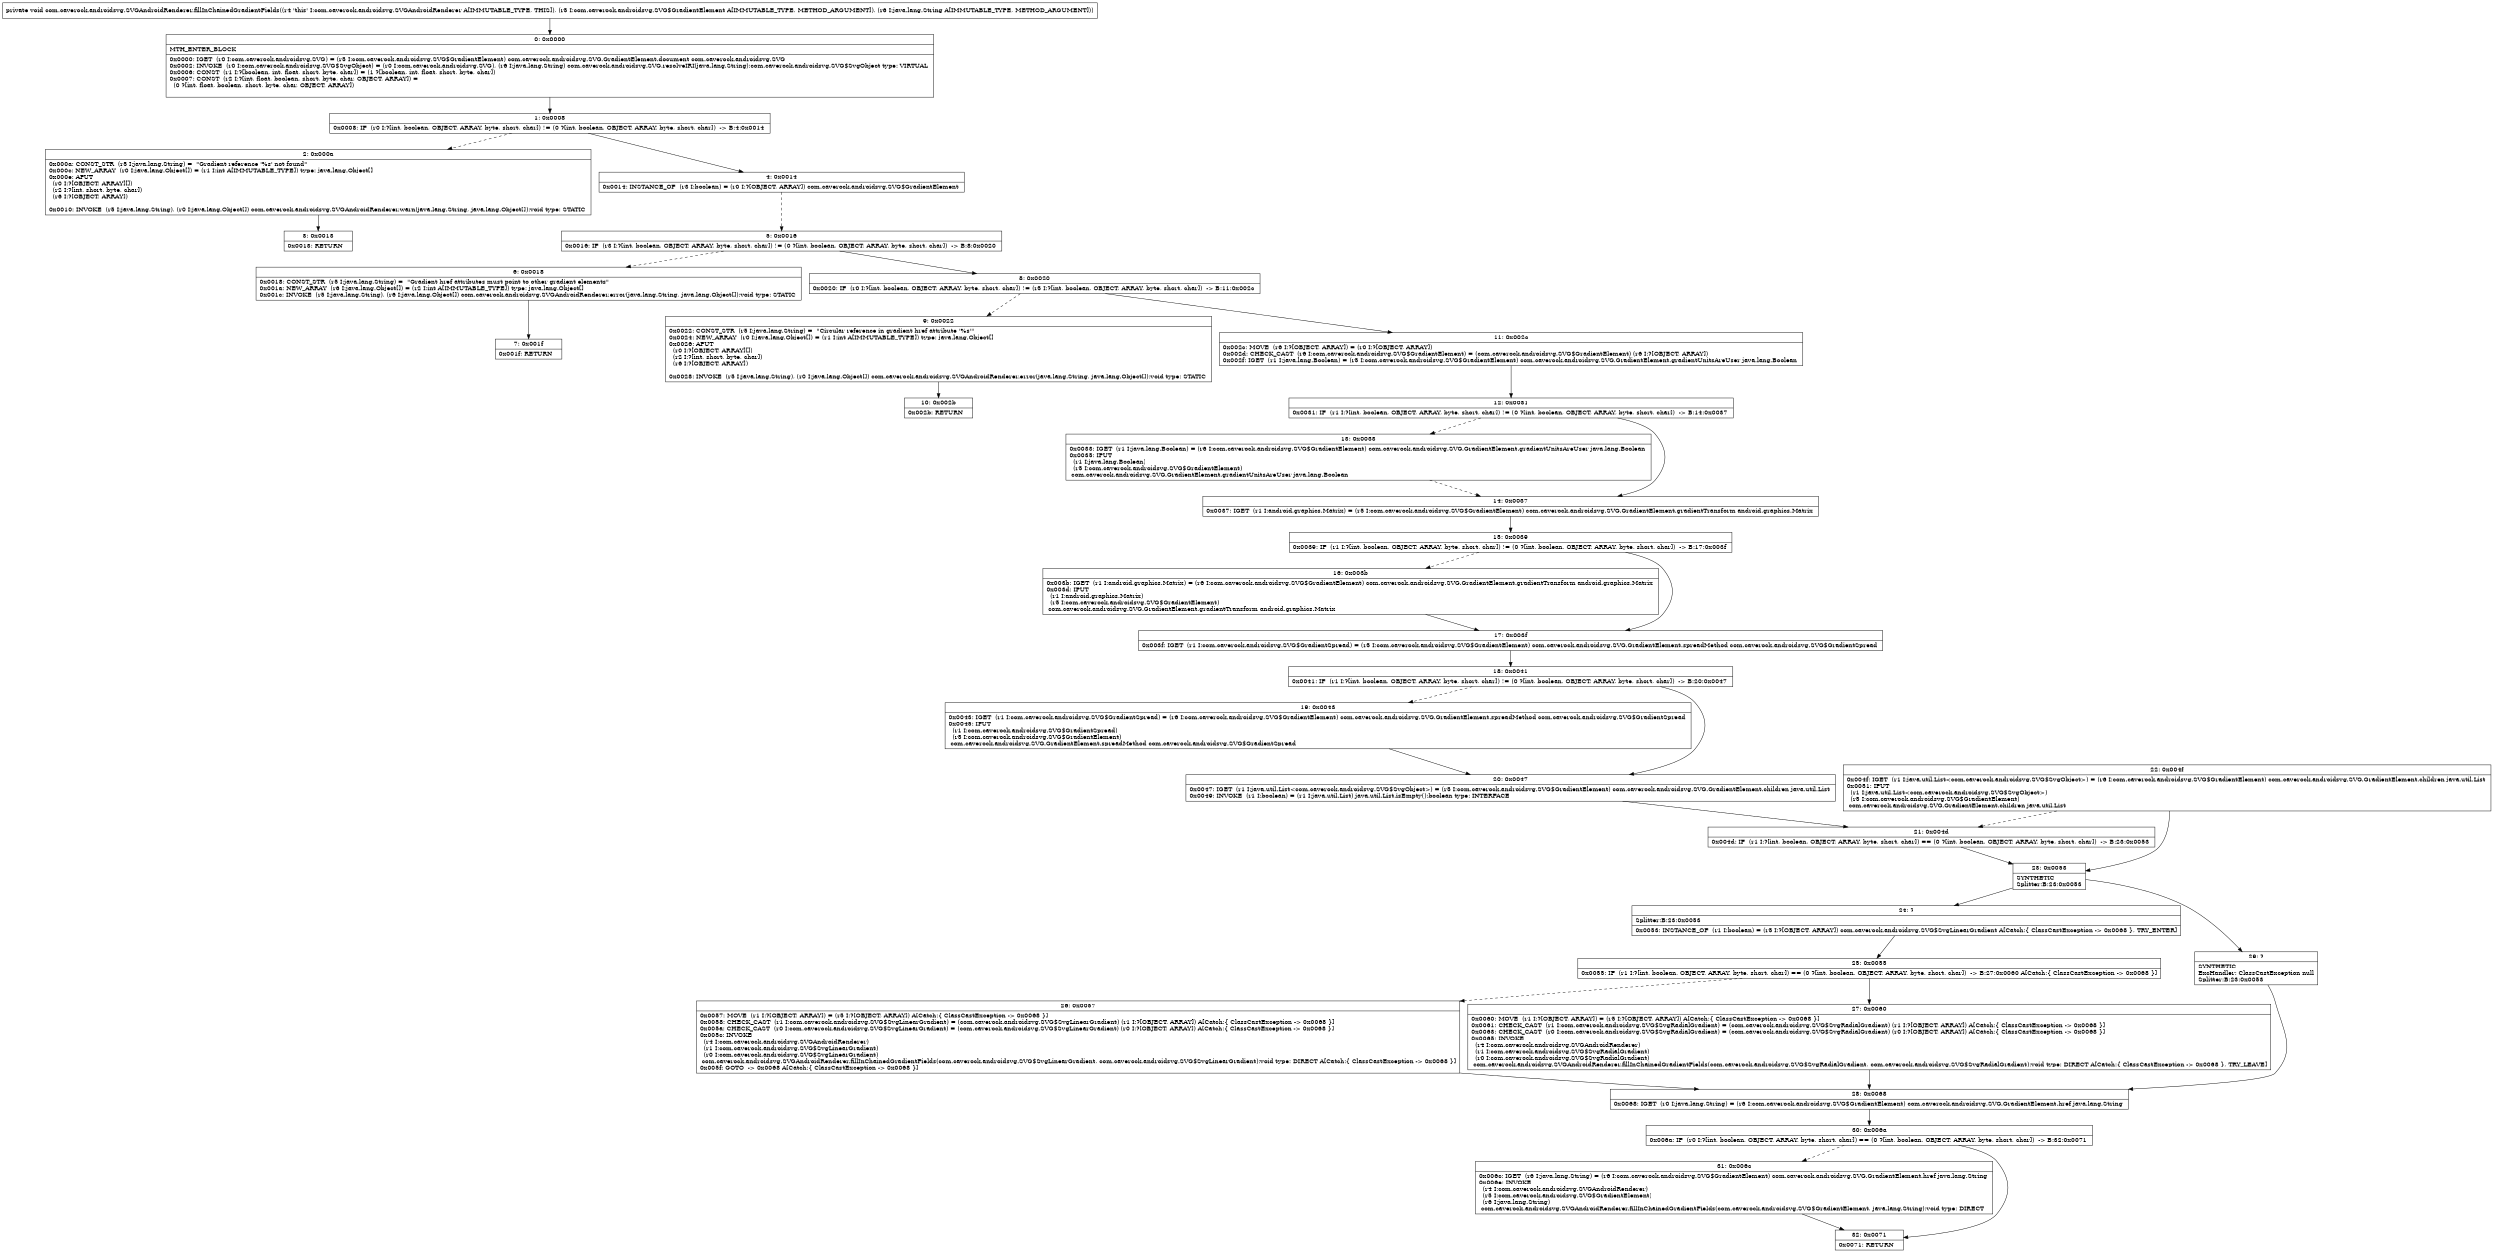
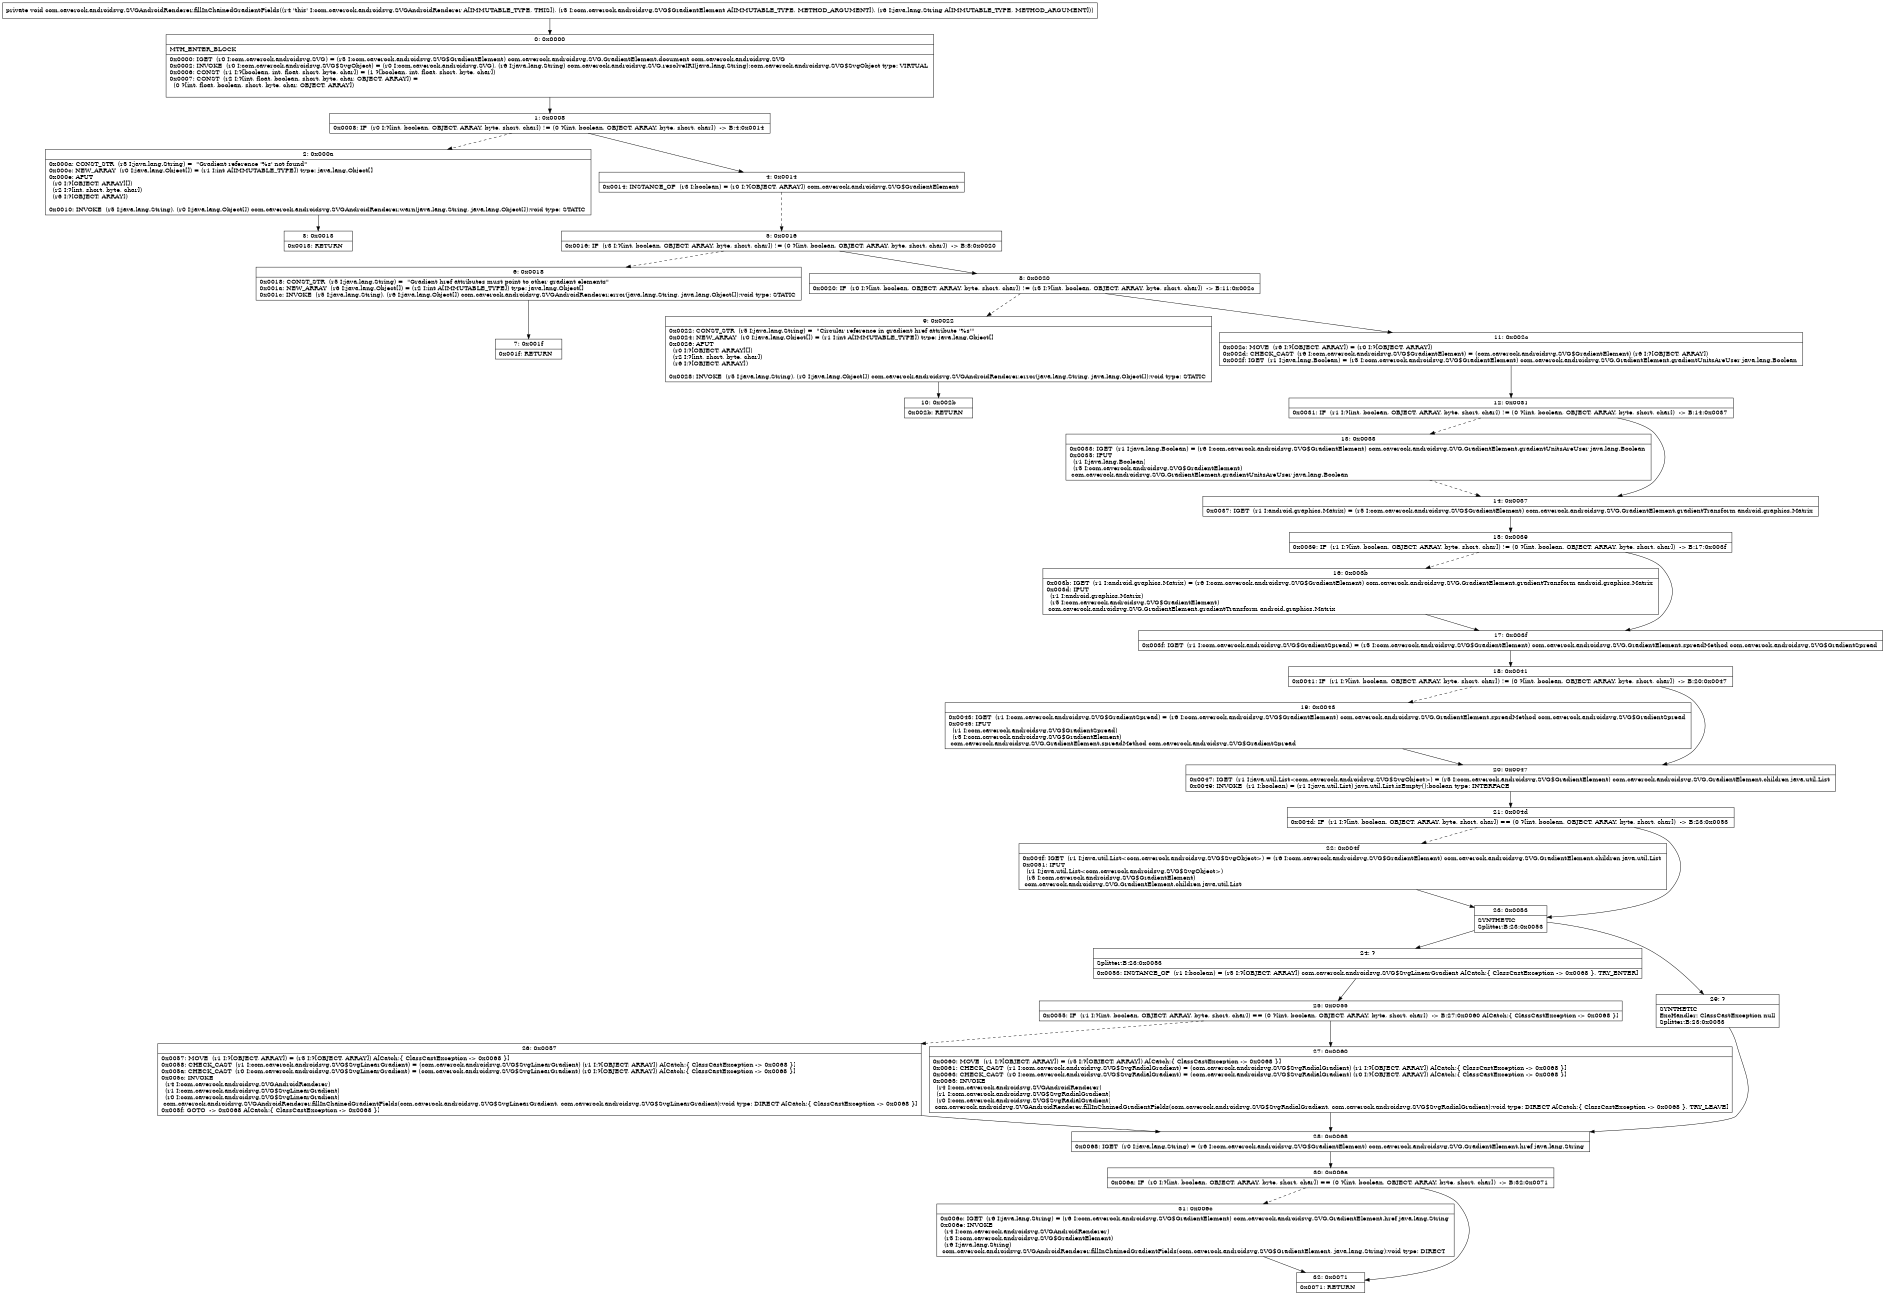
(2020, 819) -> (1452, 835)
